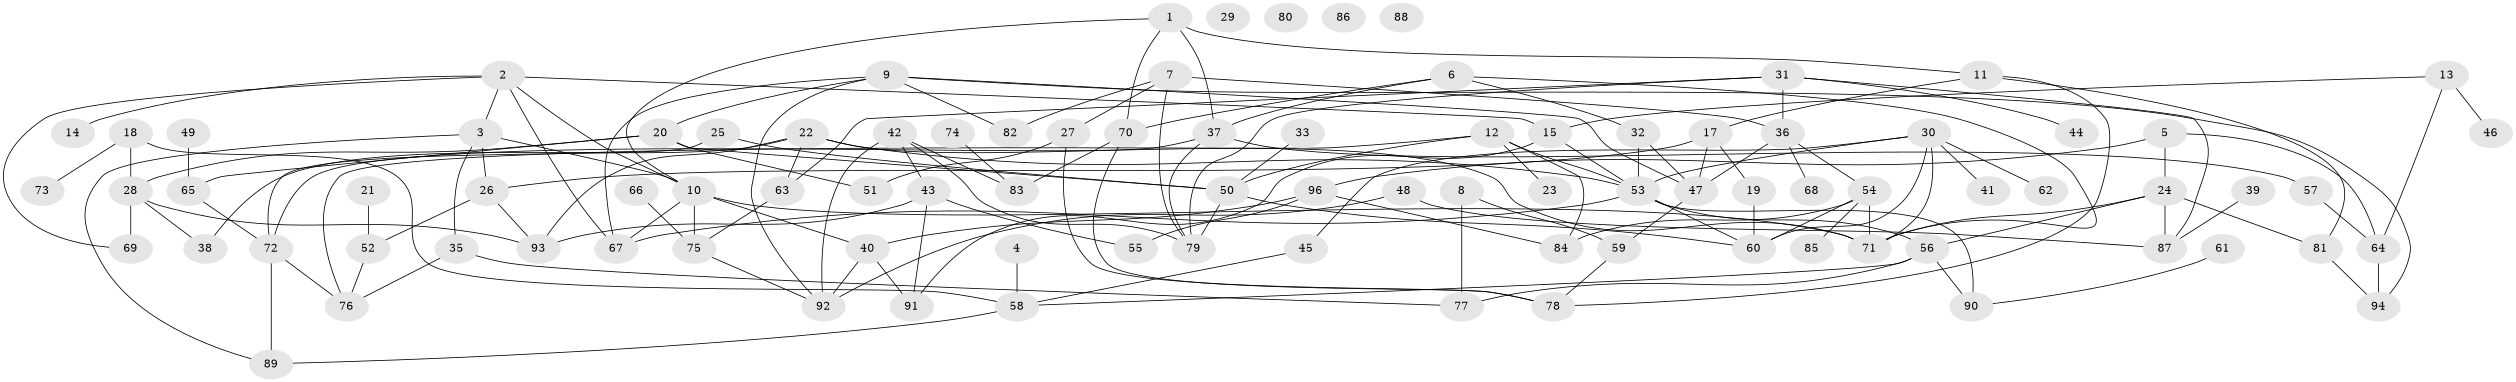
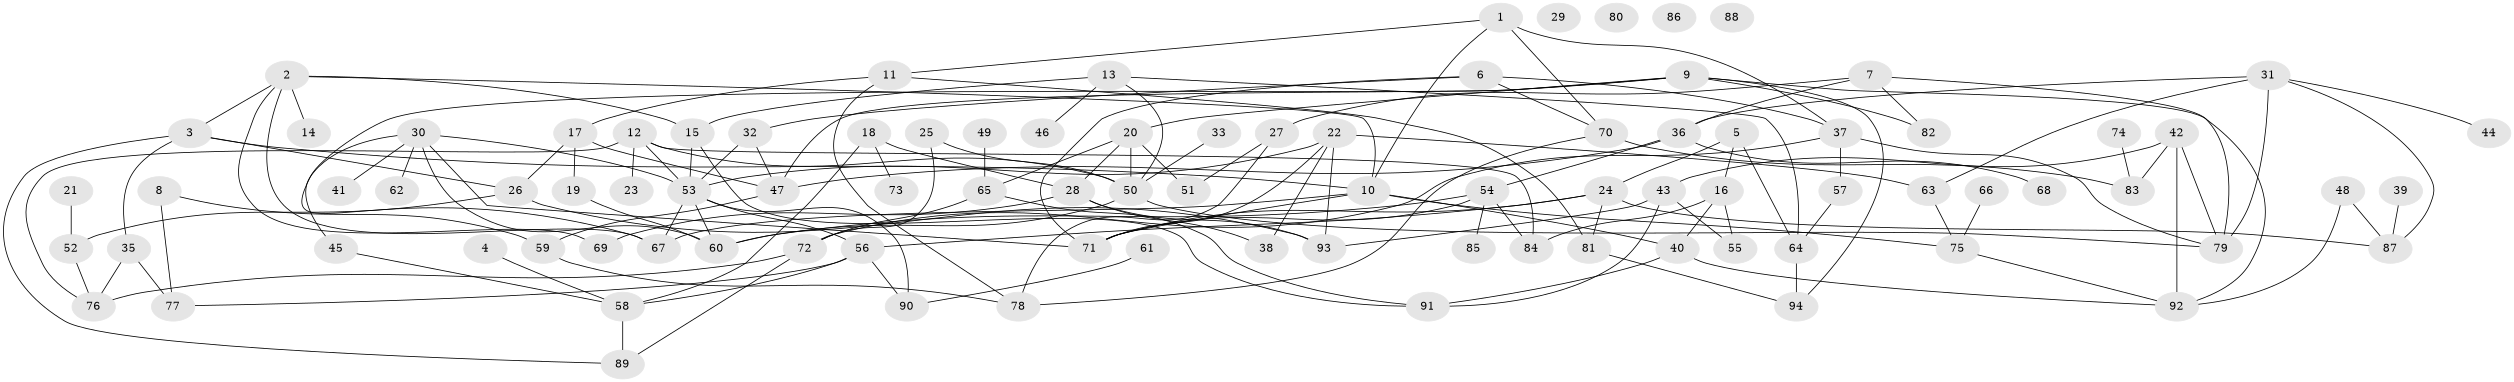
none -> (1162, 130)
(1316, 191) -> (1722, 191)
none -> (1210, 239)
